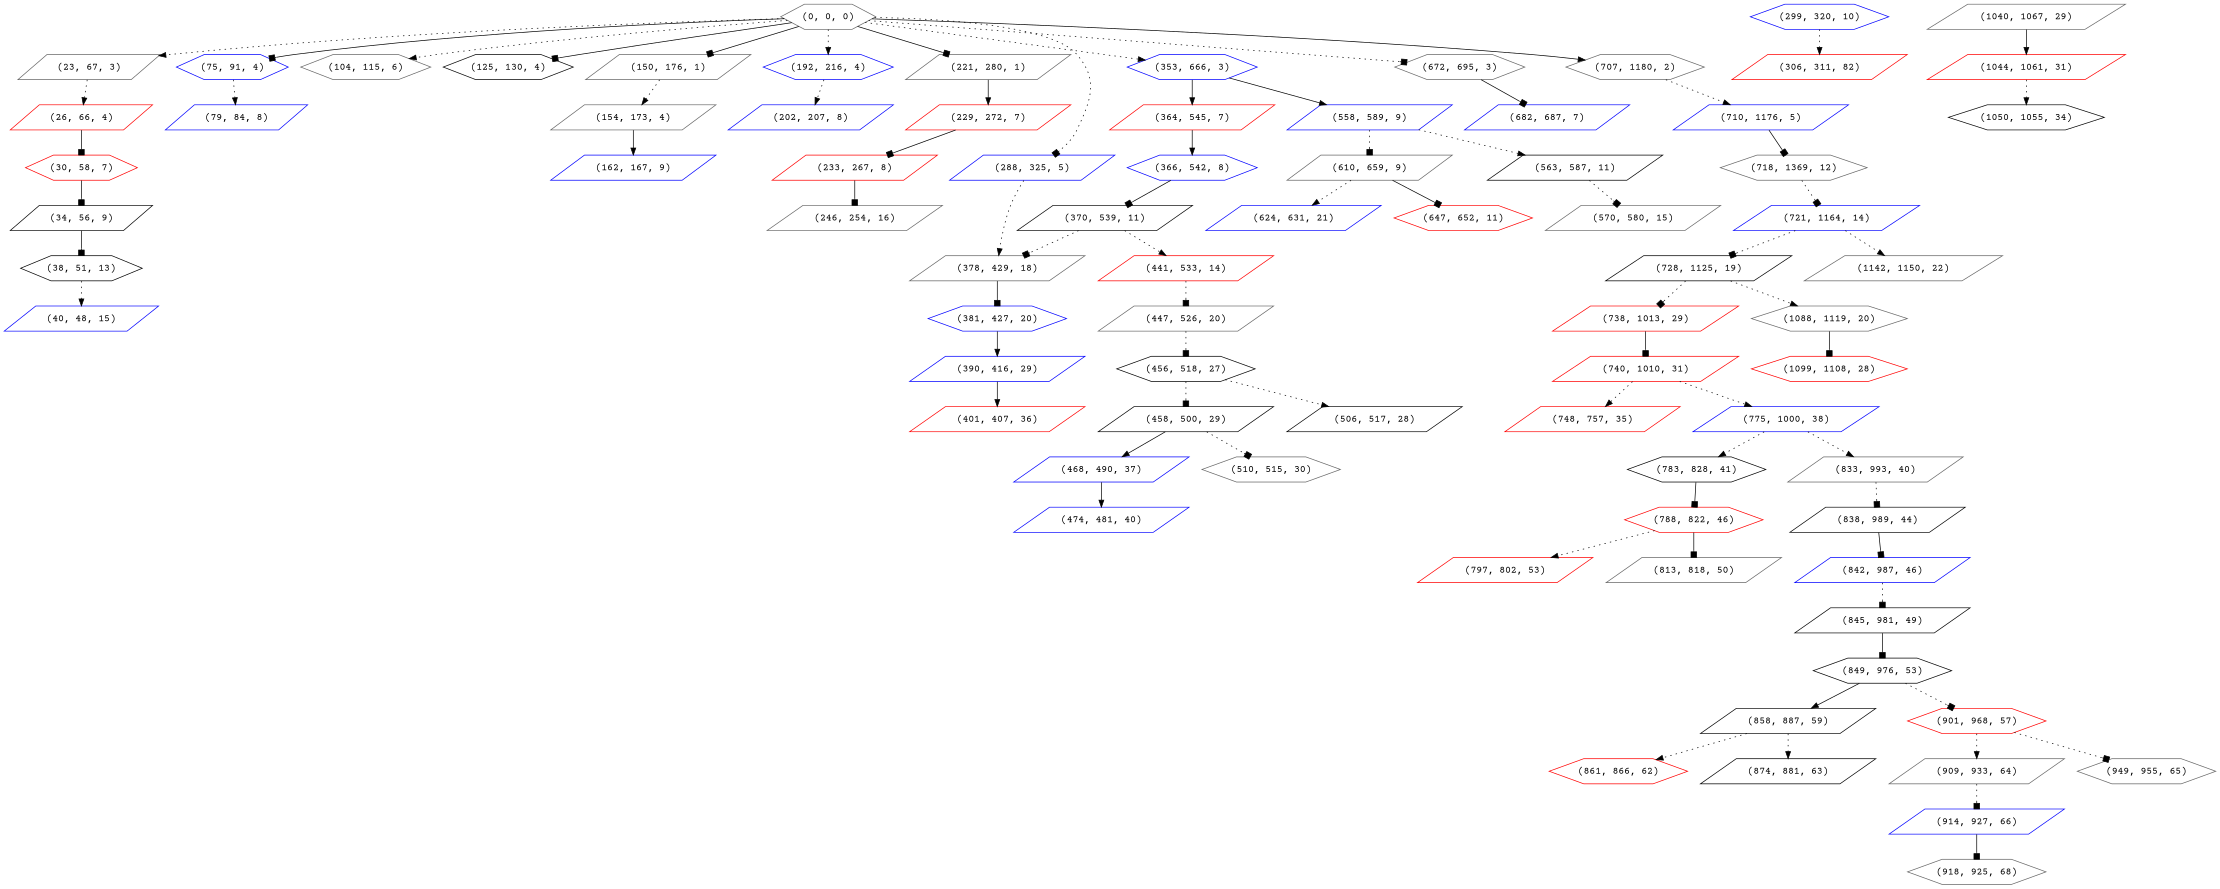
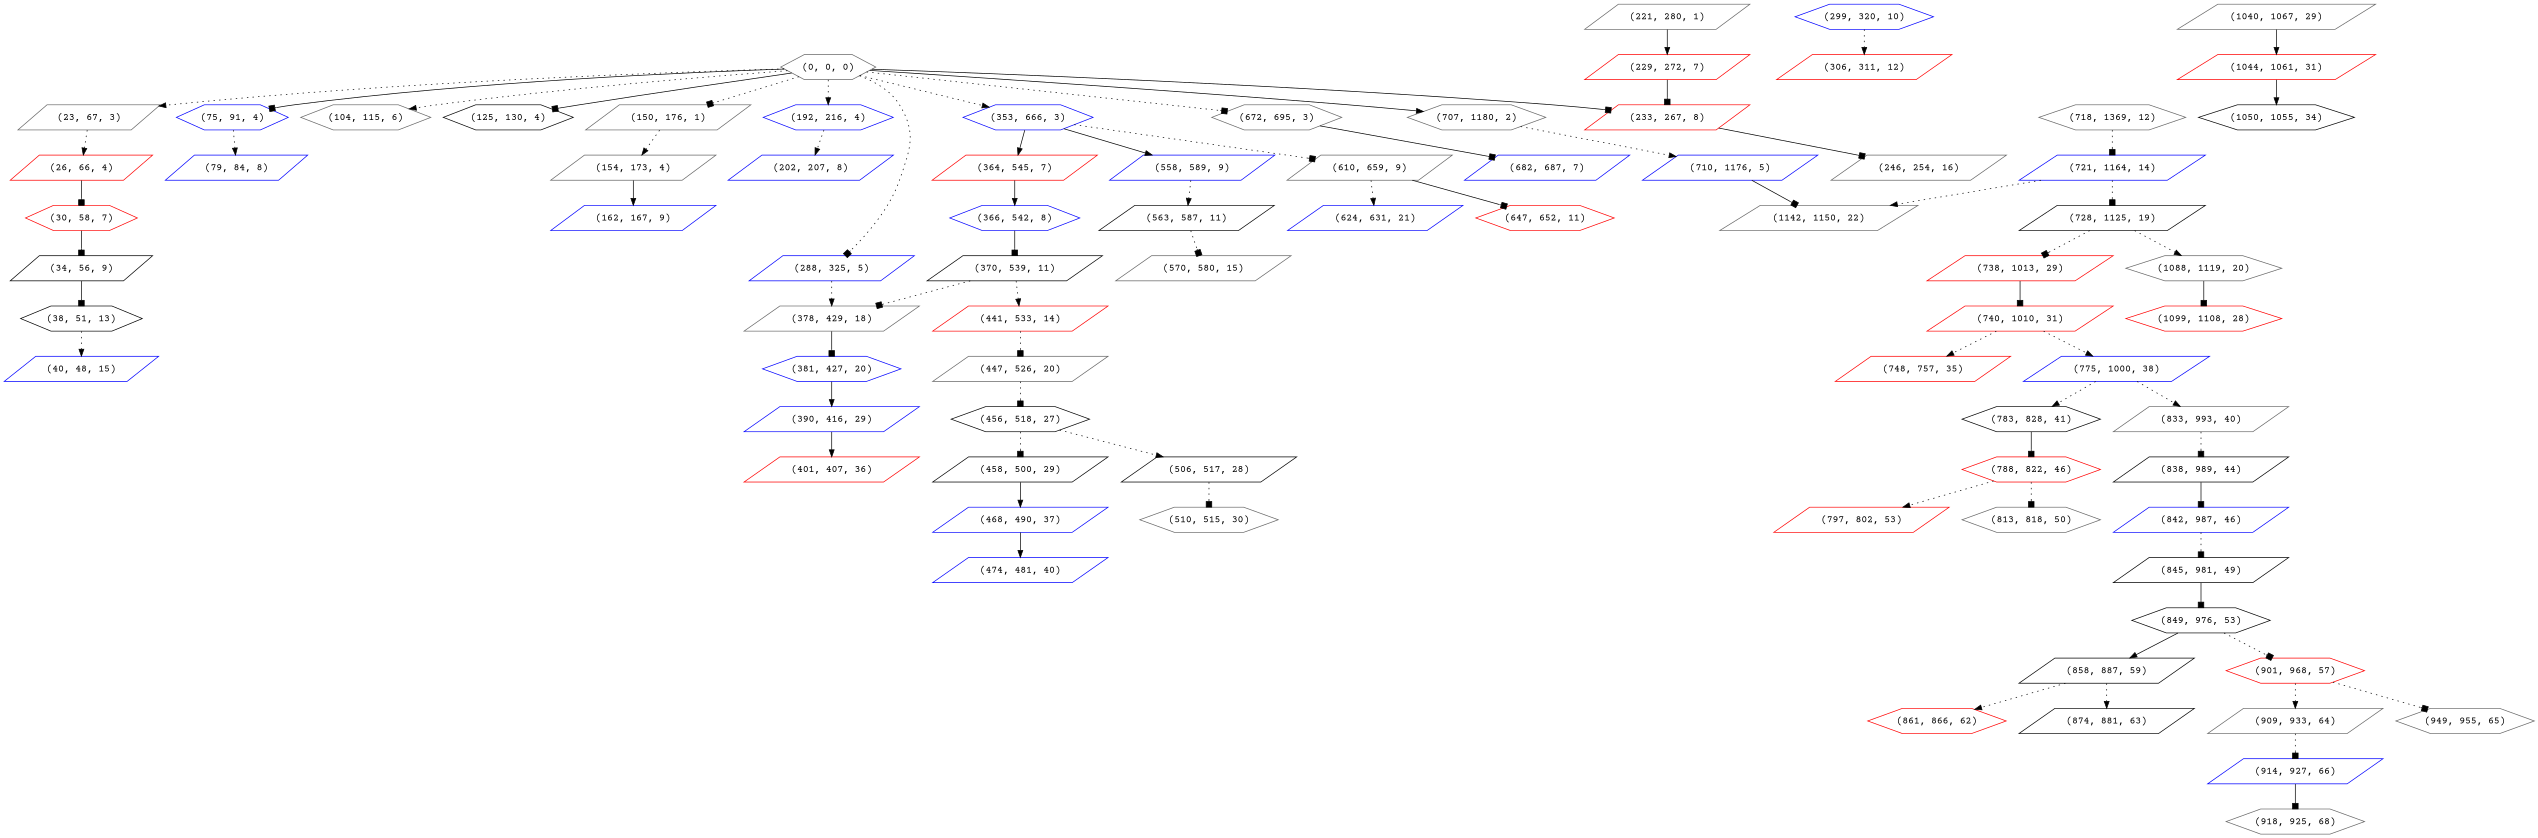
(756, 39) -> (756, 90)
(900, 39) -> (1238, 85)
(1820, 67) -> (1864, 67)
(2026, 89) -> (2276, 89)
(1370, 139) -> (1191, 141)
(1775, 140) -> (1771, 191)
(1225, 443) -> (1209, 491)
(1694, 541) -> (2031, 491)
(1694, 570) -> (2031, 520)
